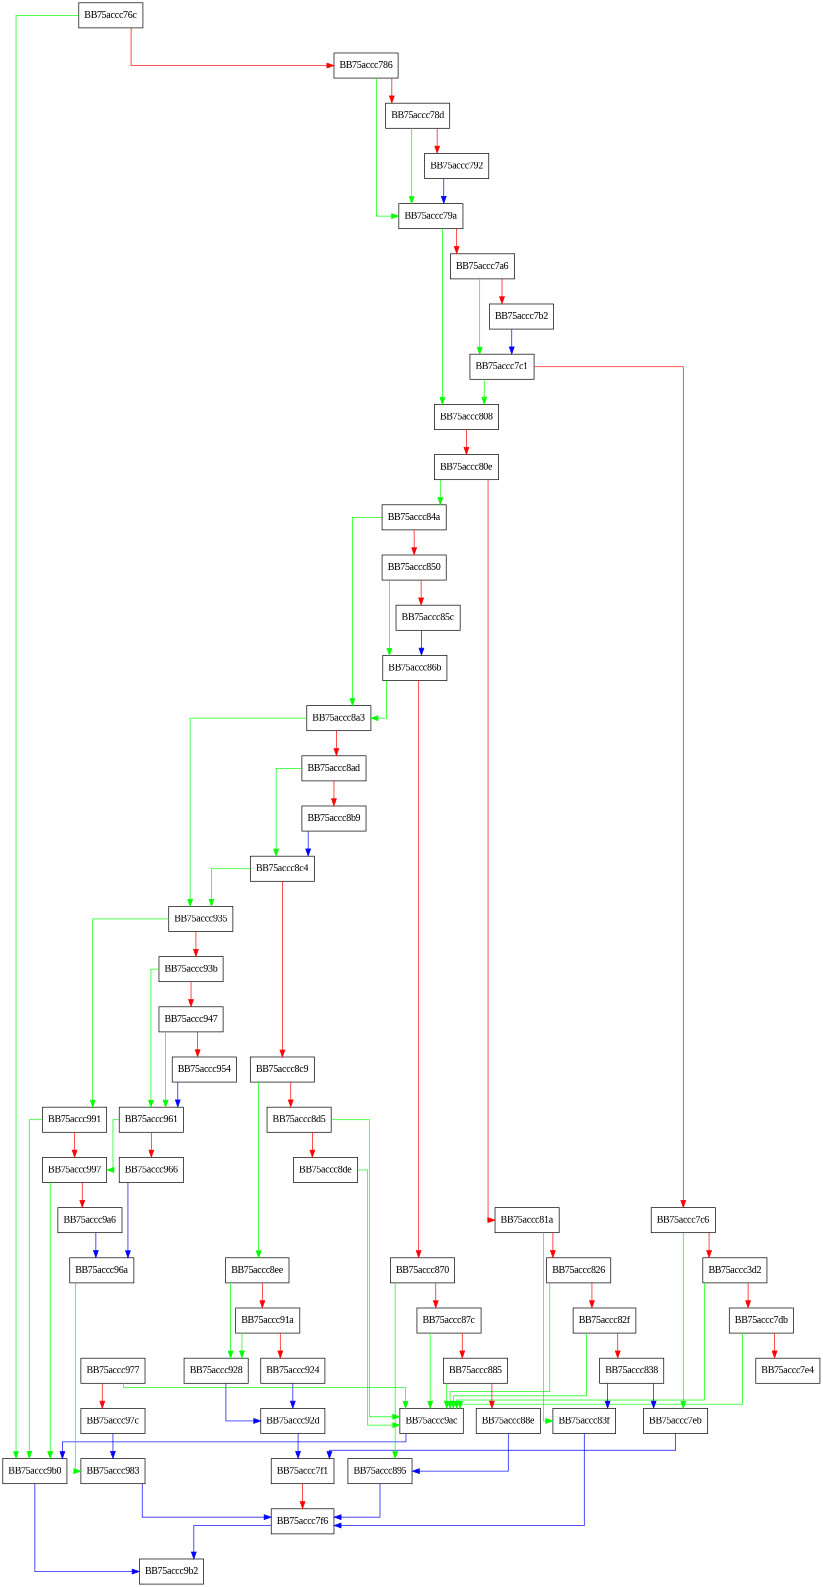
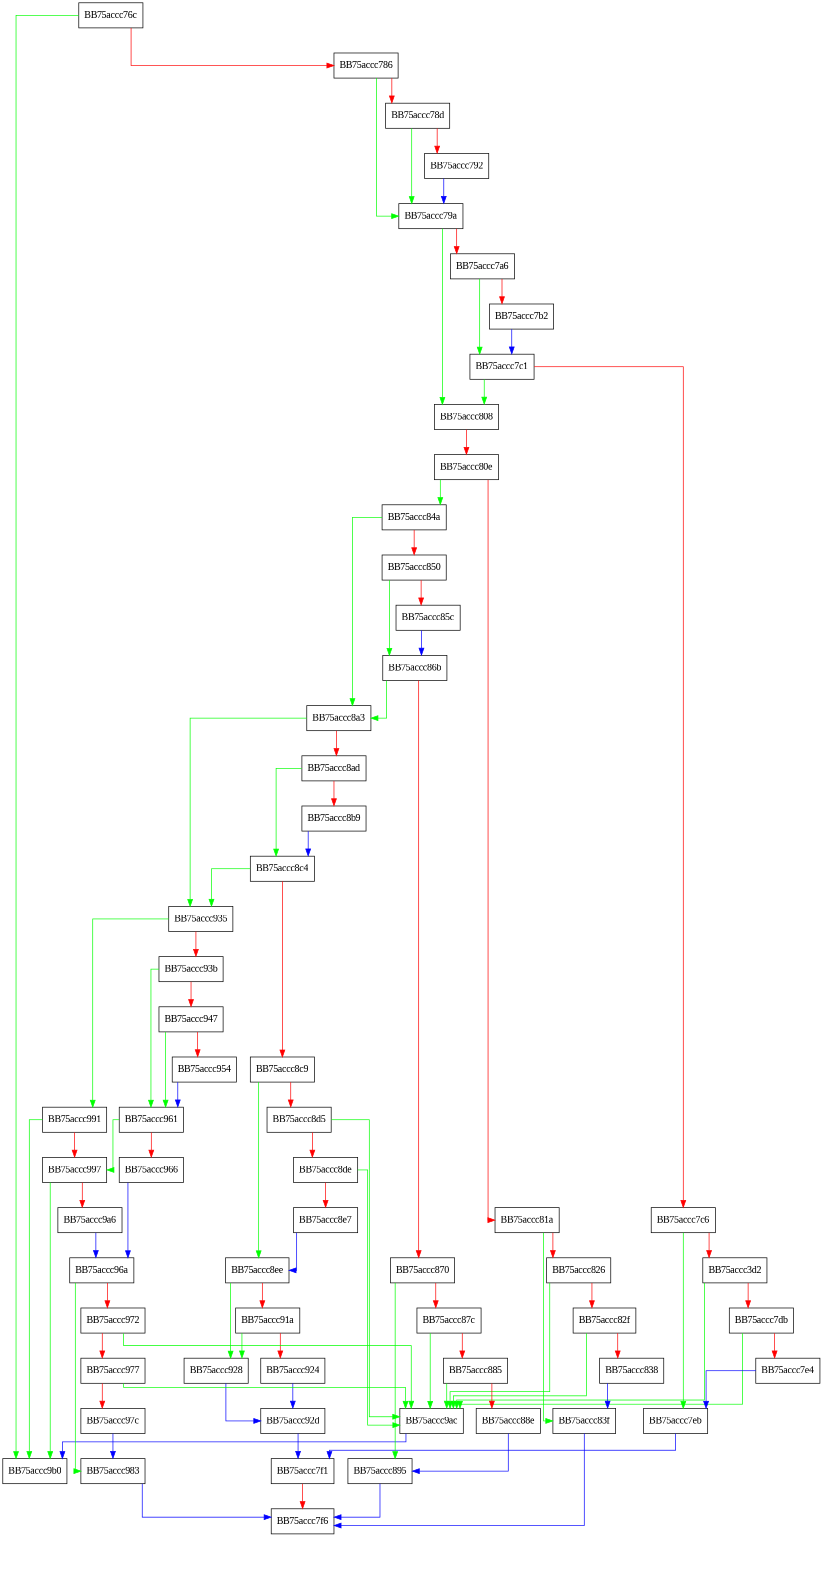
none -> (326, 1220)
none -> (113, 1321)
(654, 1392) -> (716, 1371)
(172, 1572) -> none
